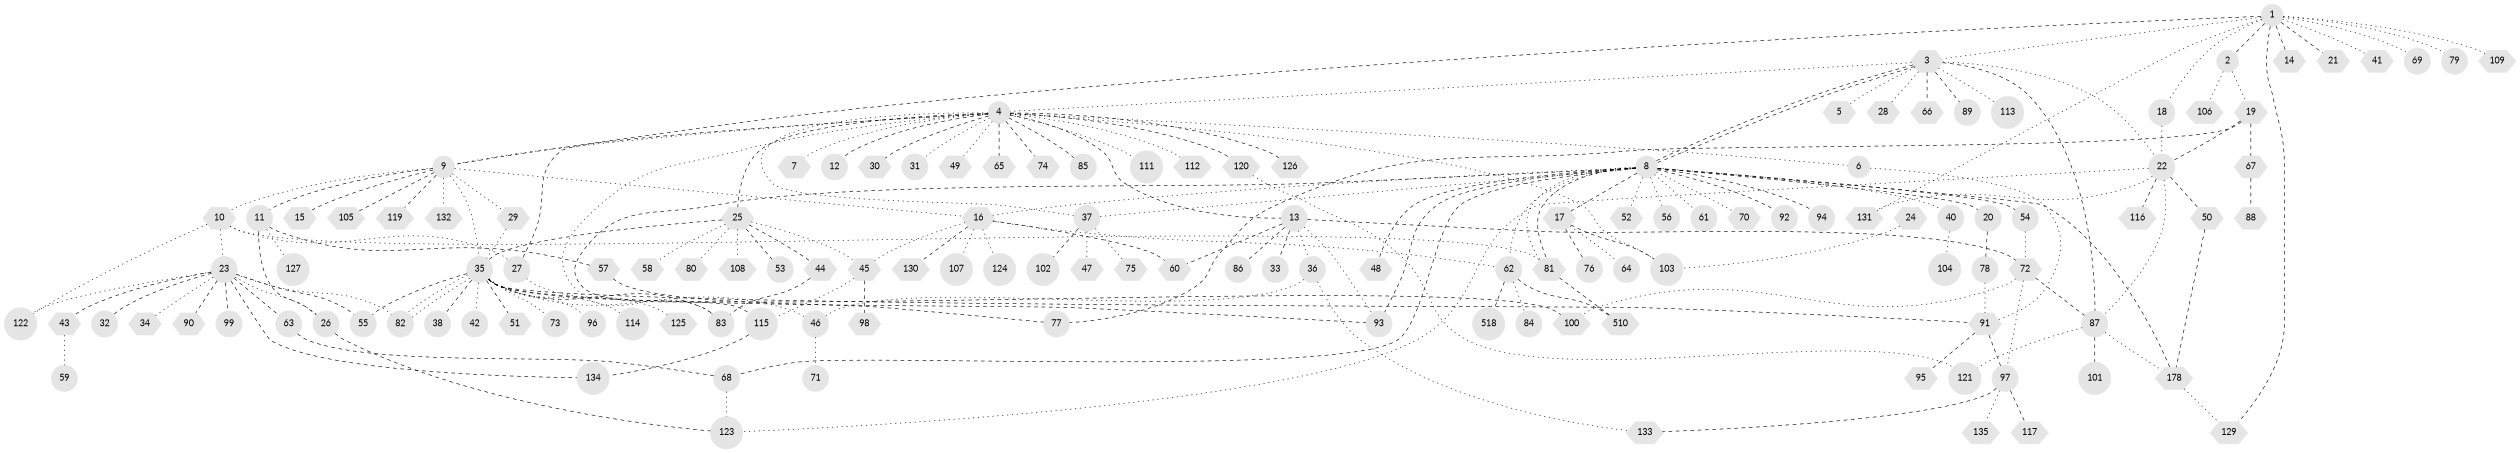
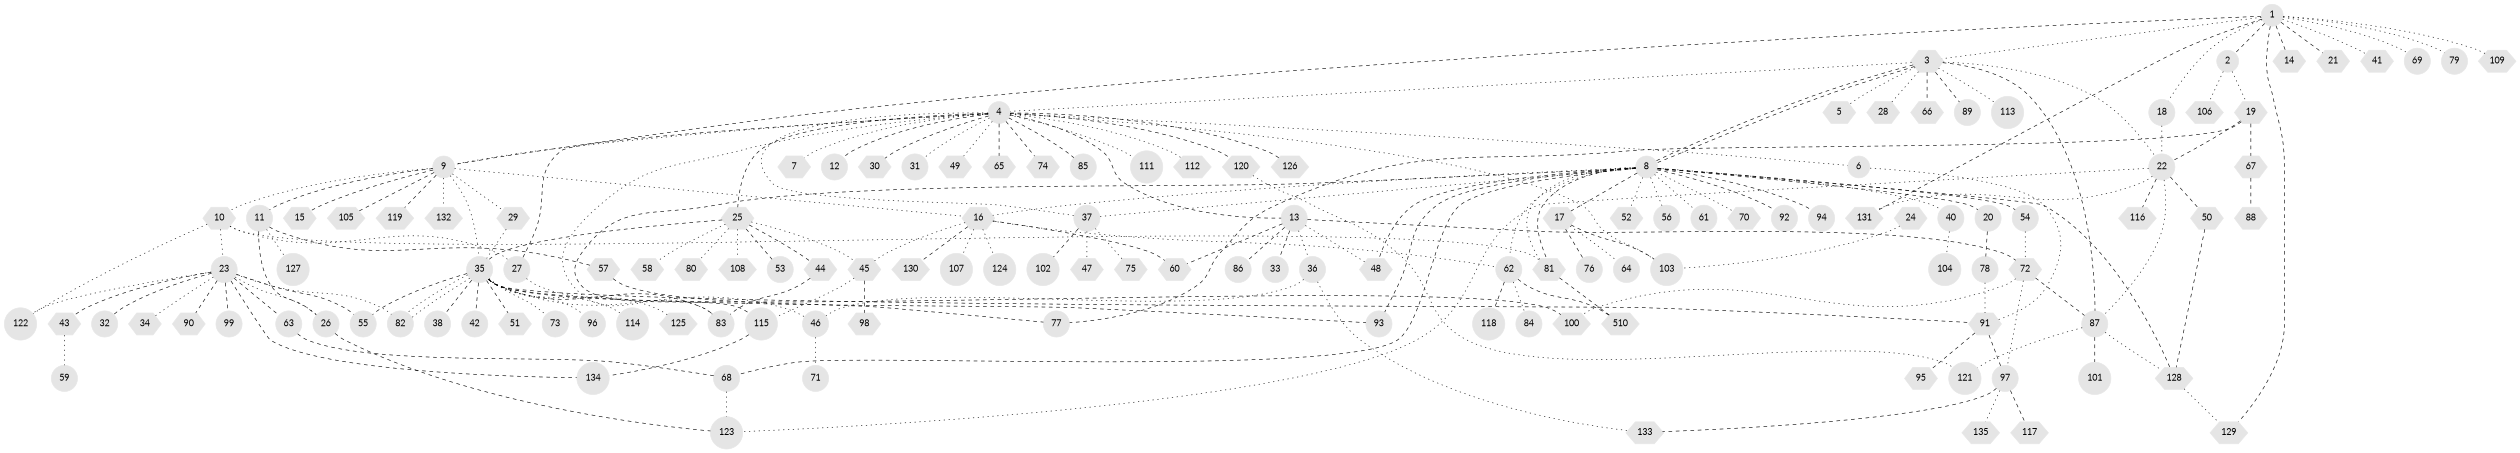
(2067, 109) -> (2067, 109)
(1341, 267) -> (1335, 244)
(477, 297) -> (477, 297)
(1489, 324) -> (1489, 324)
(2174, 378) -> (2174, 378)
